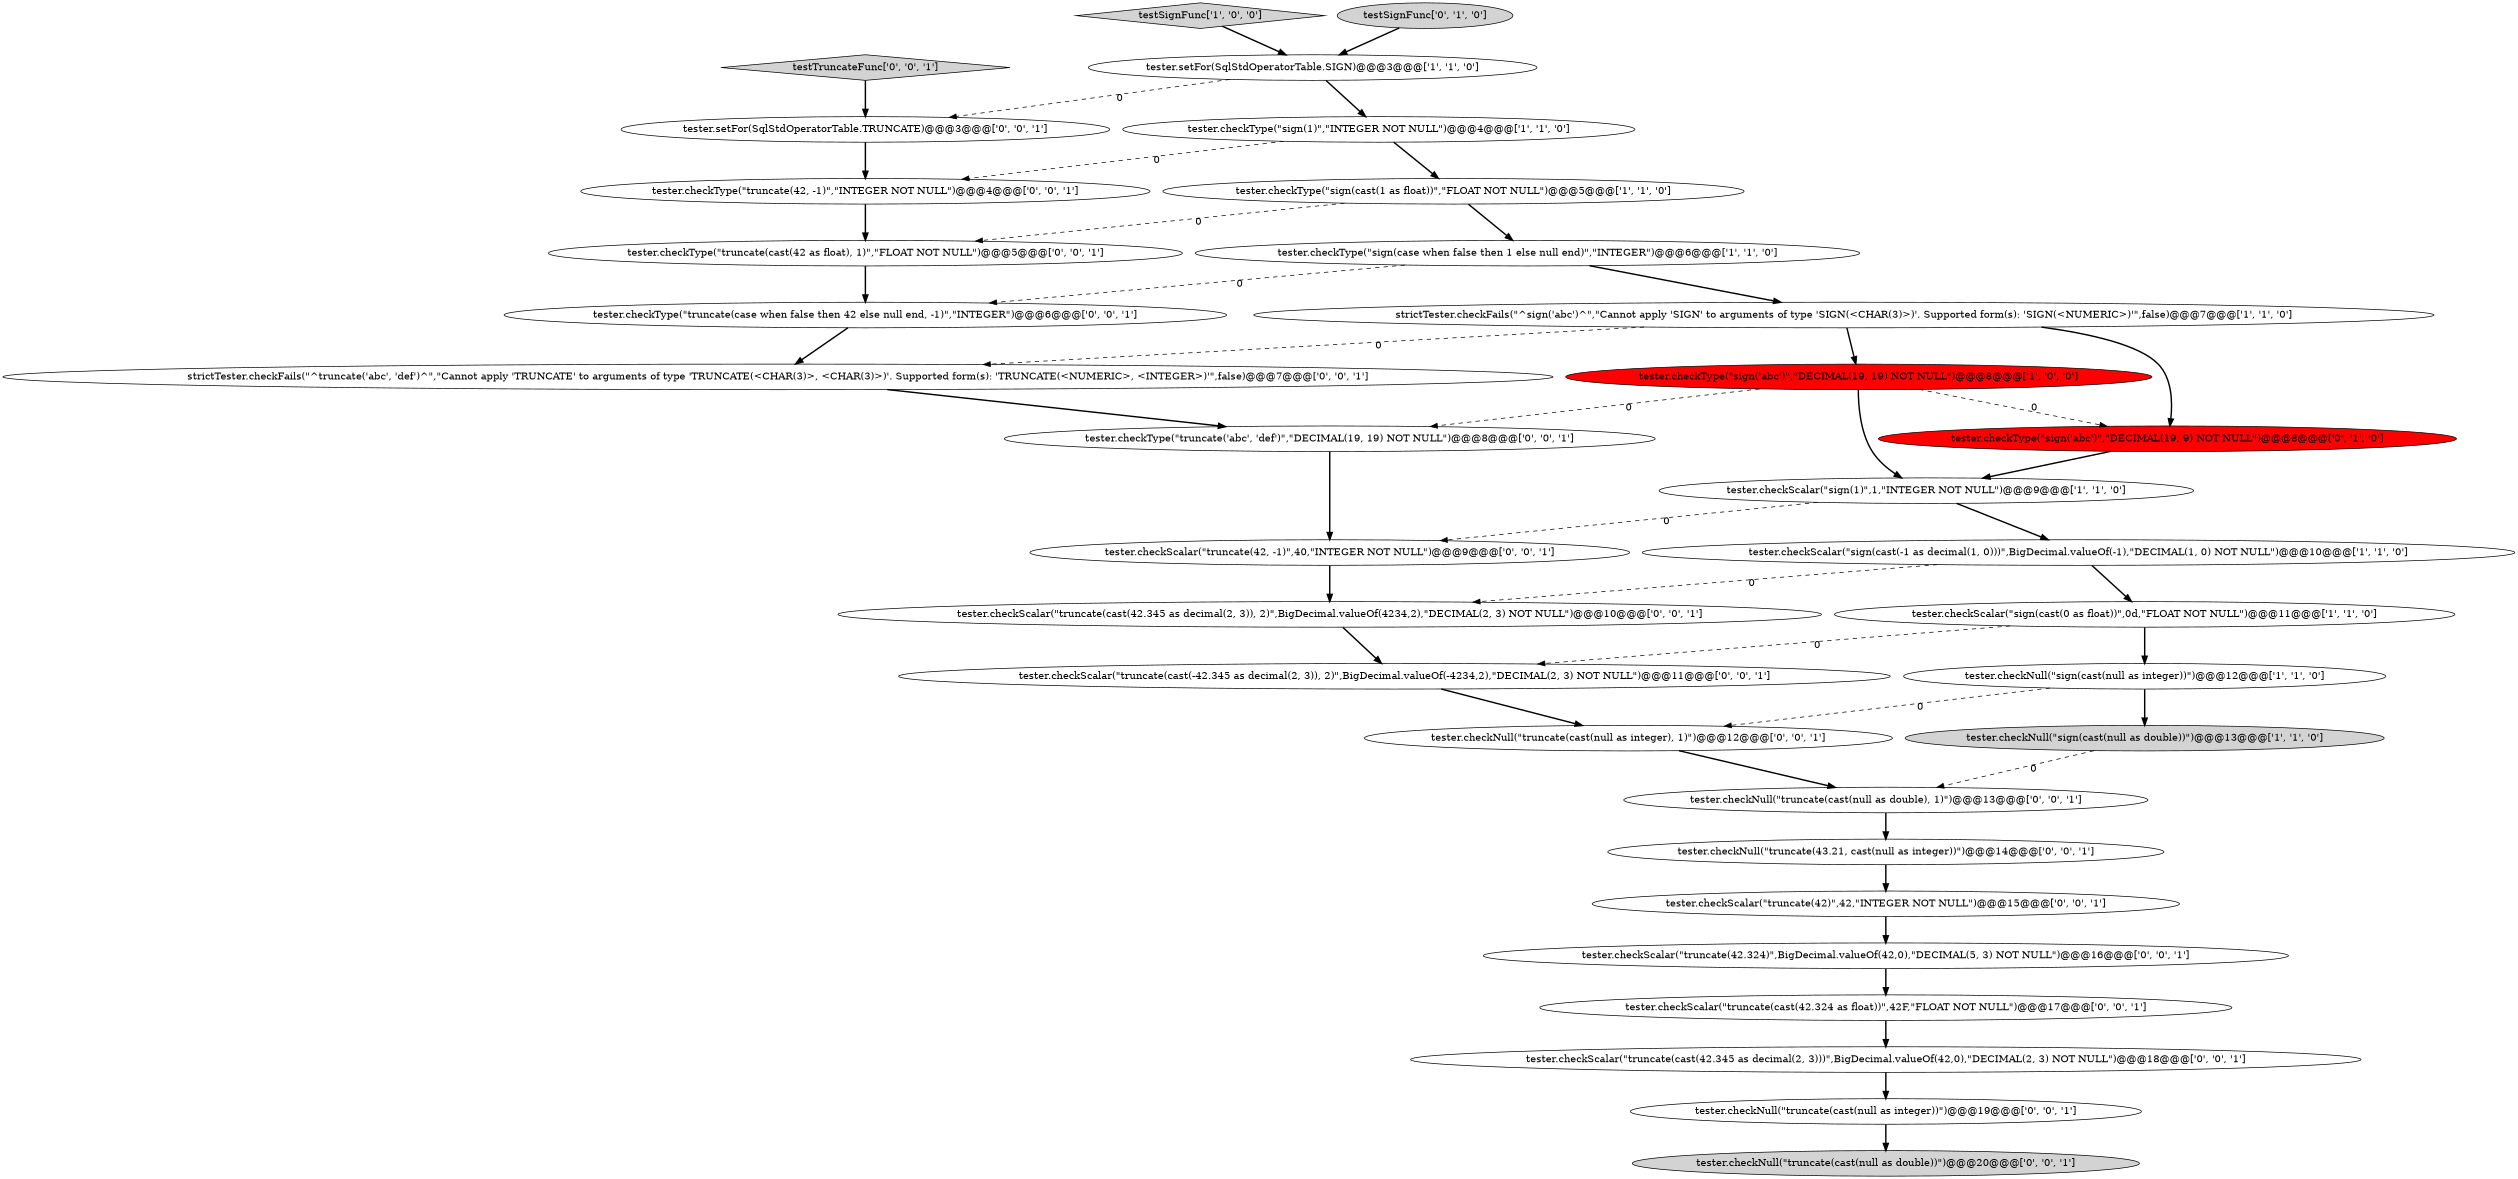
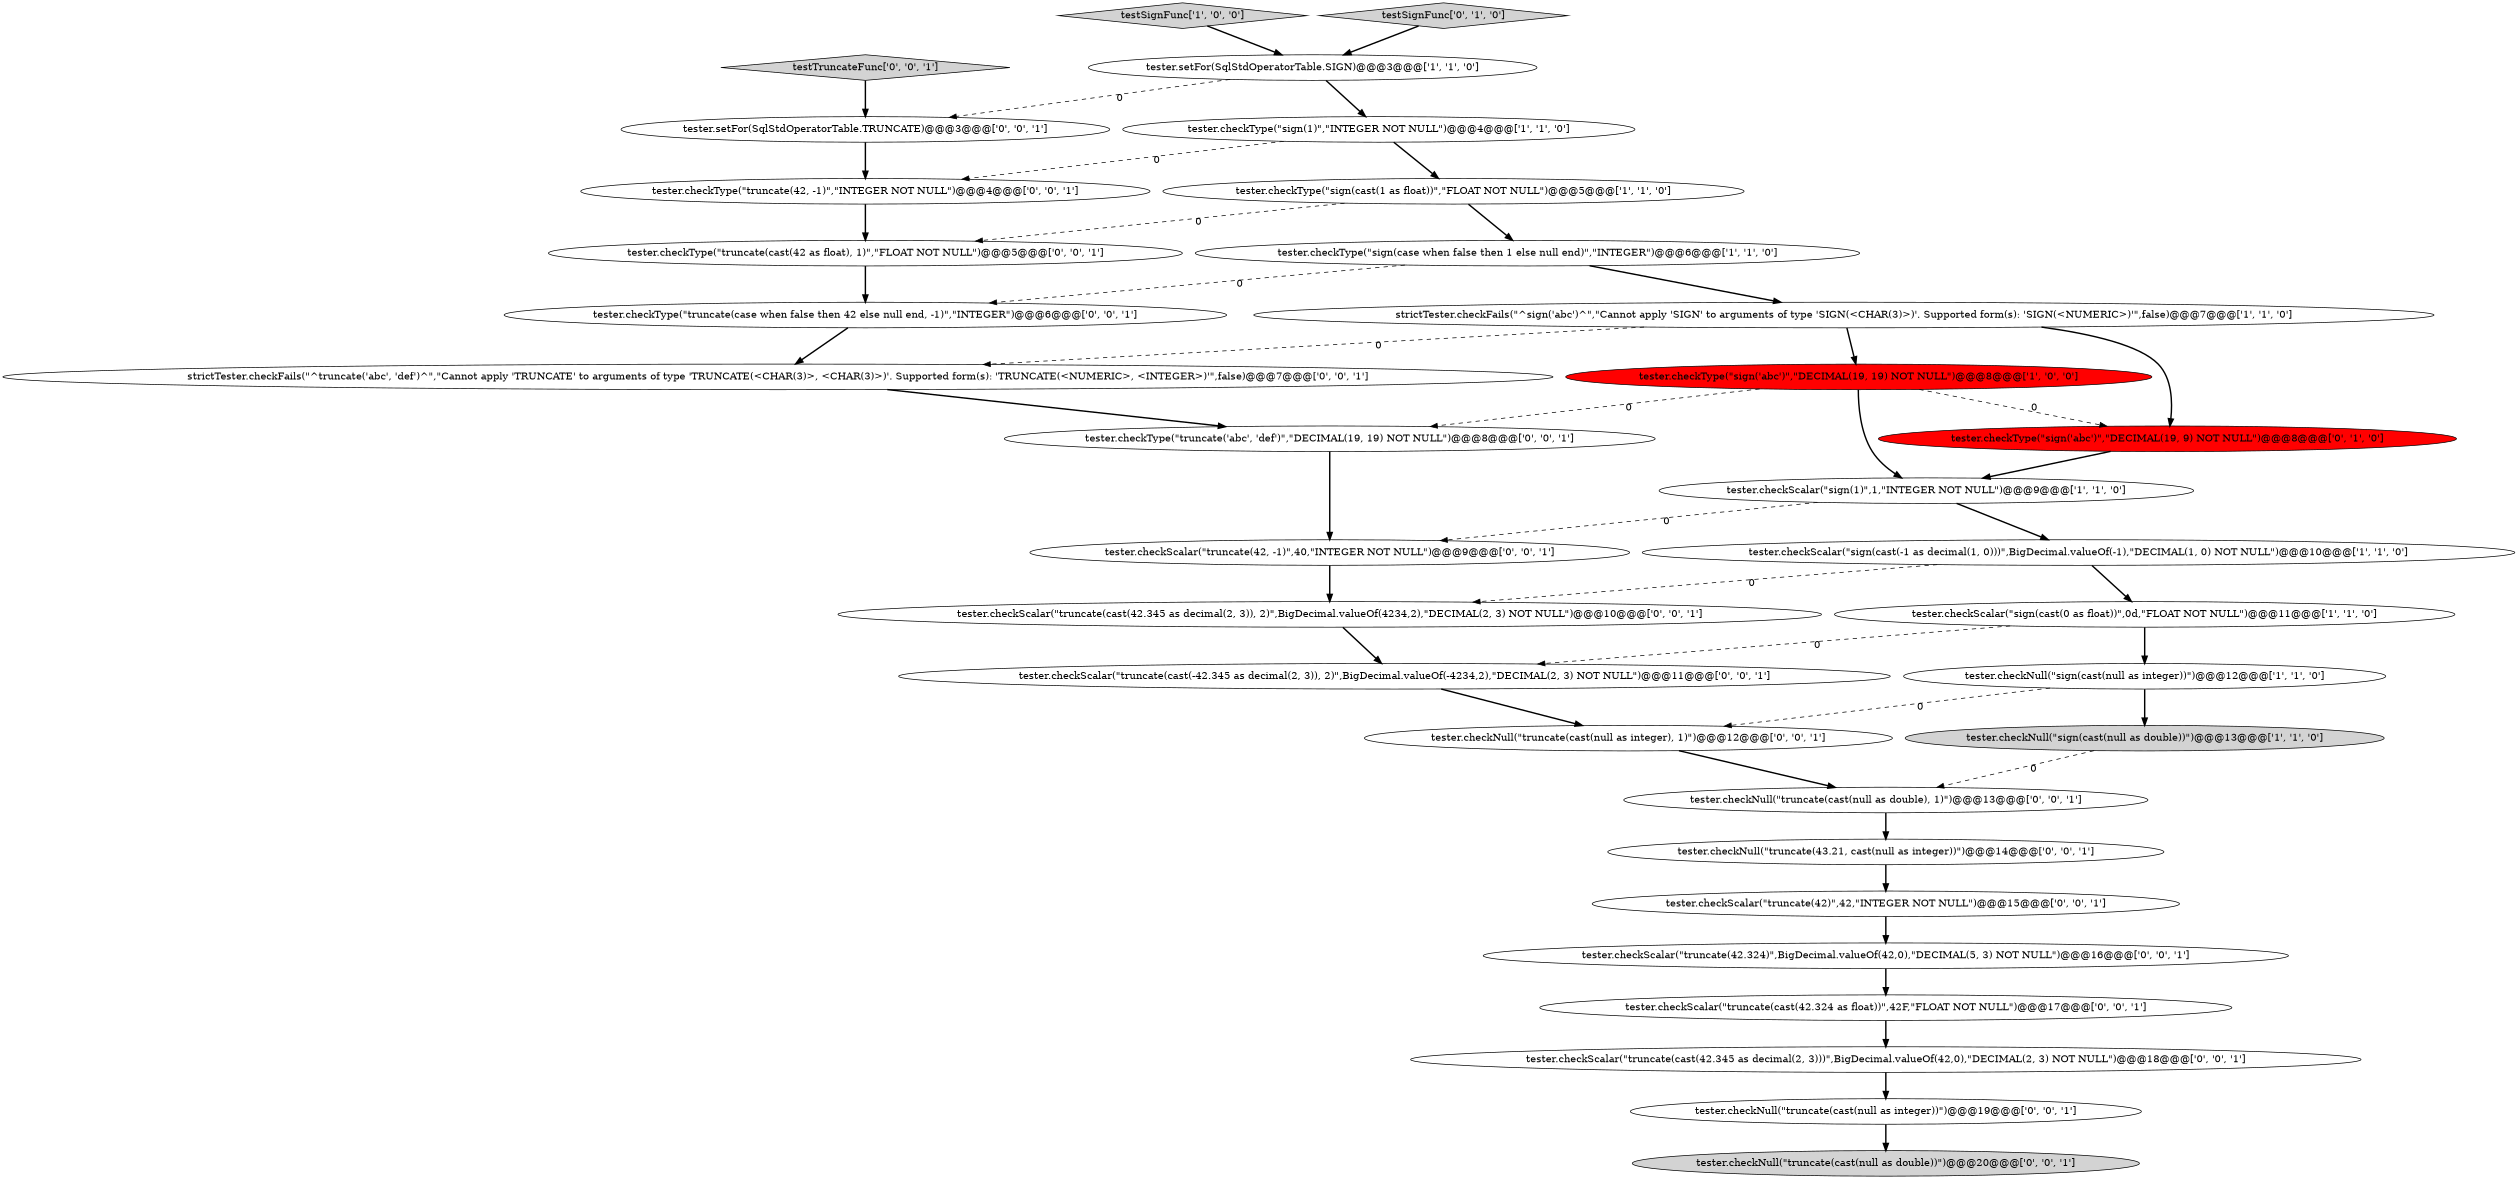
(1425, 16) -> (1444, 16)
